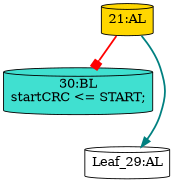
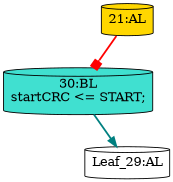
(165, 87) -> (103, 127)
